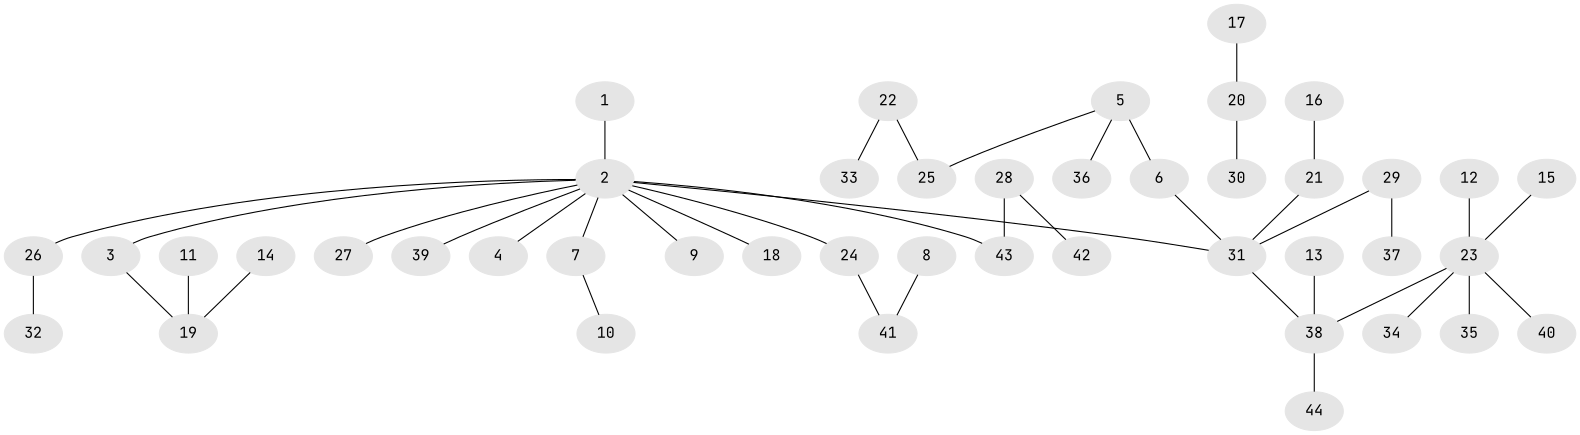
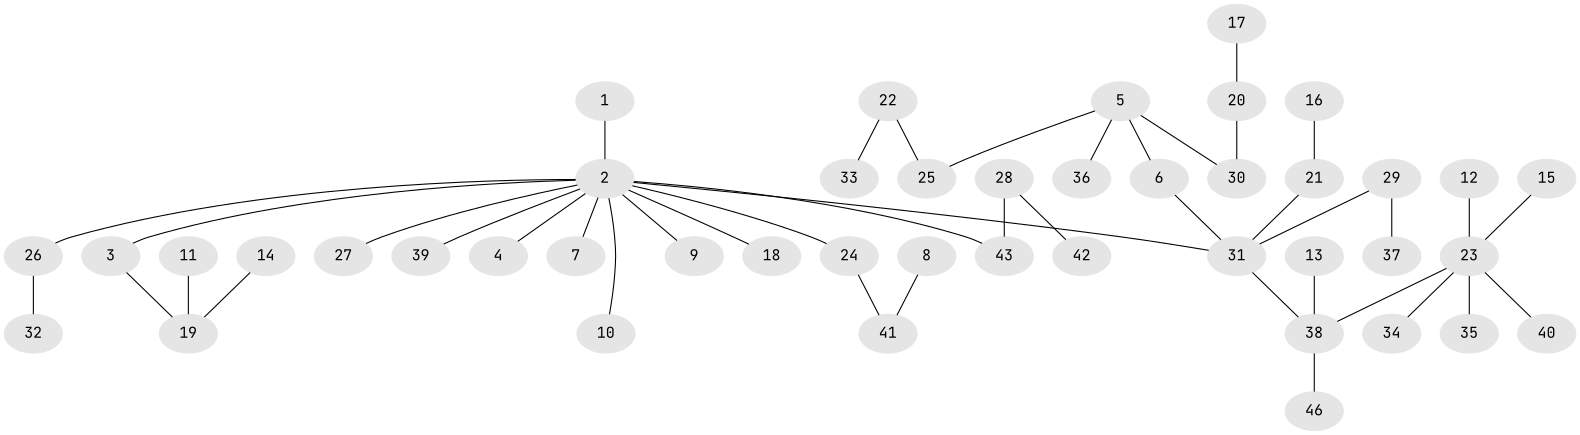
none -> (1179, 140)
(591, 295) -> (616, 256)
(1314, 411) -> (1314, 411)
